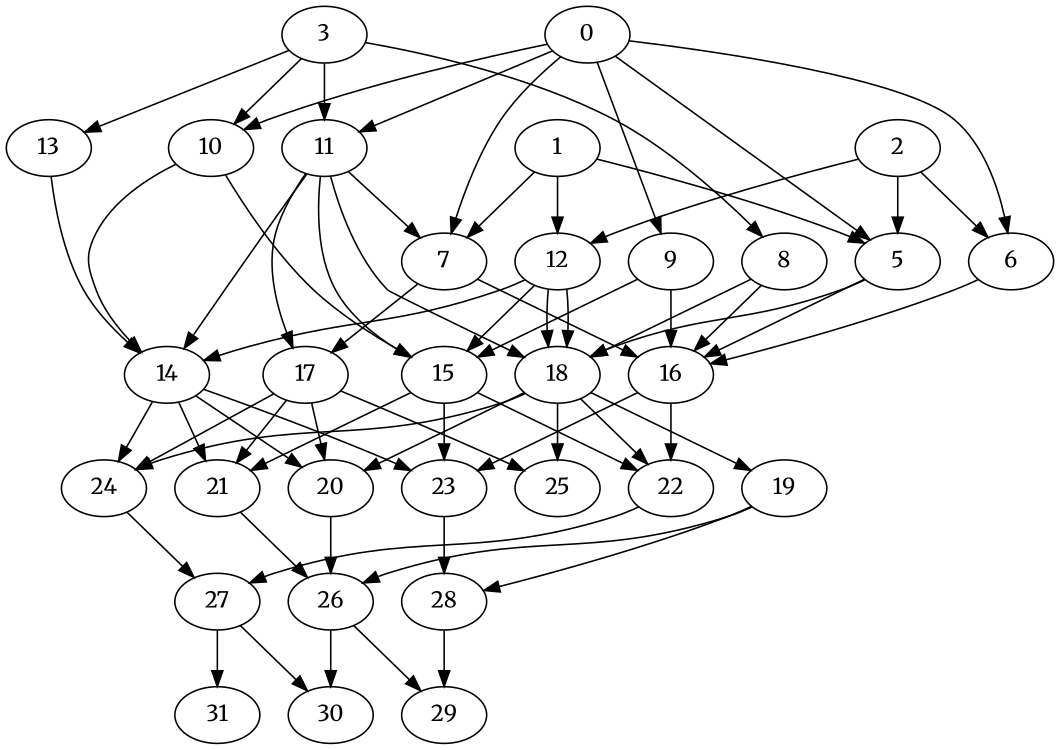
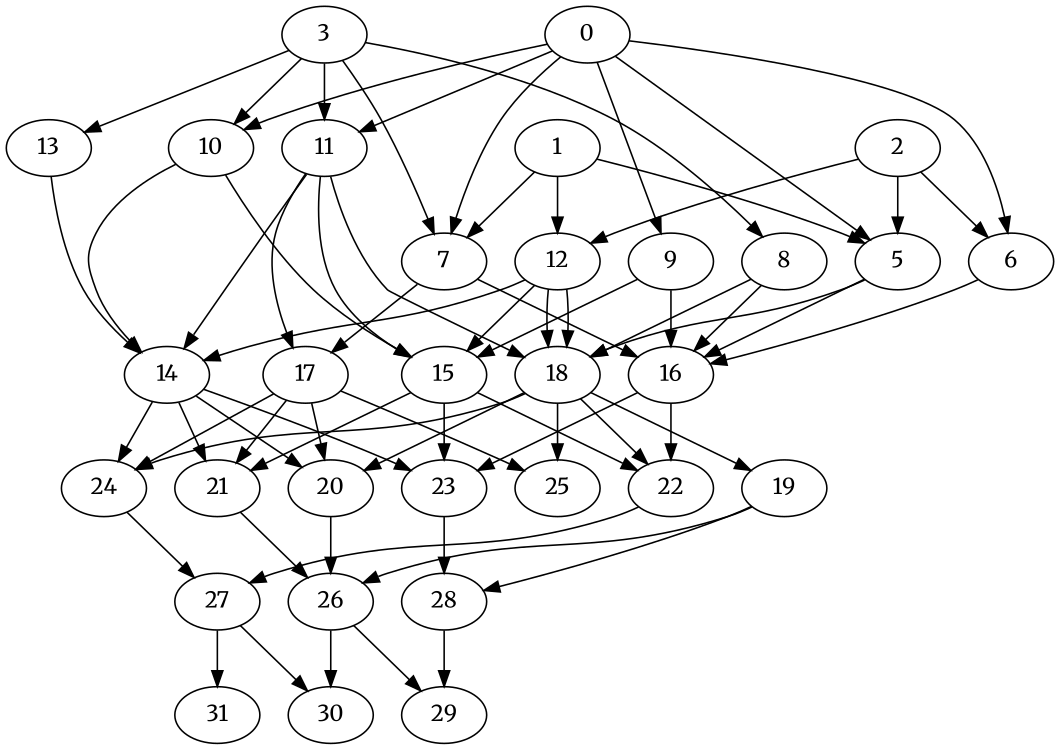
(378, 199) -> (390, 137)
